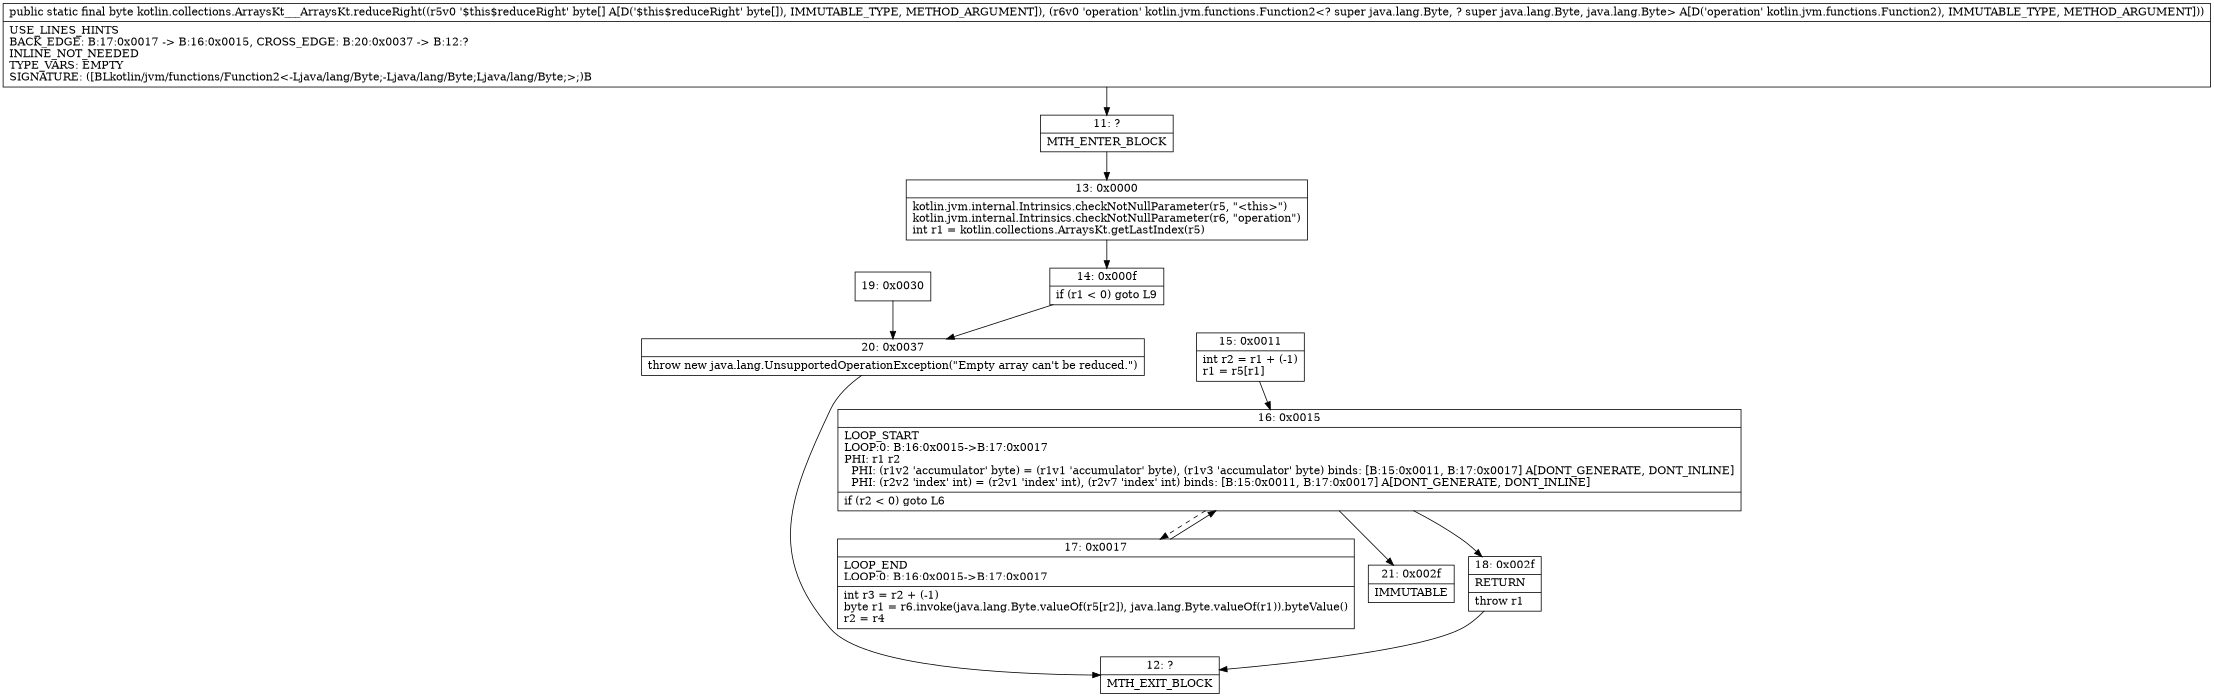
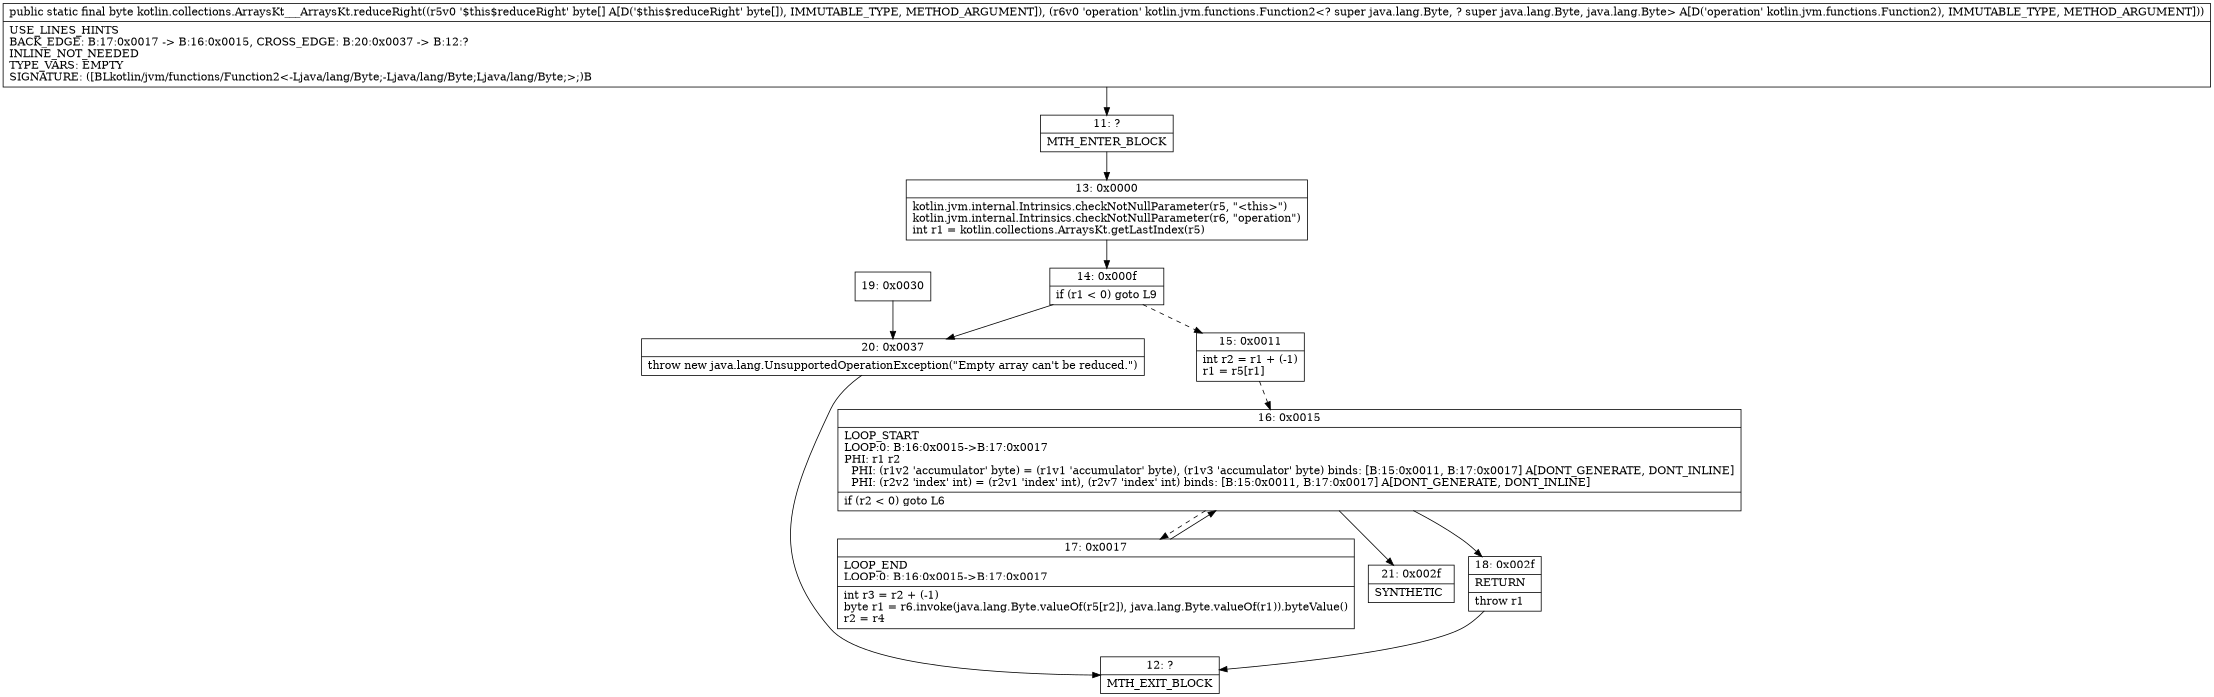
none -> (1169, 317)
(1263, 392) -> (1263, 392)
(1411, 593) -> (1409, 593)
